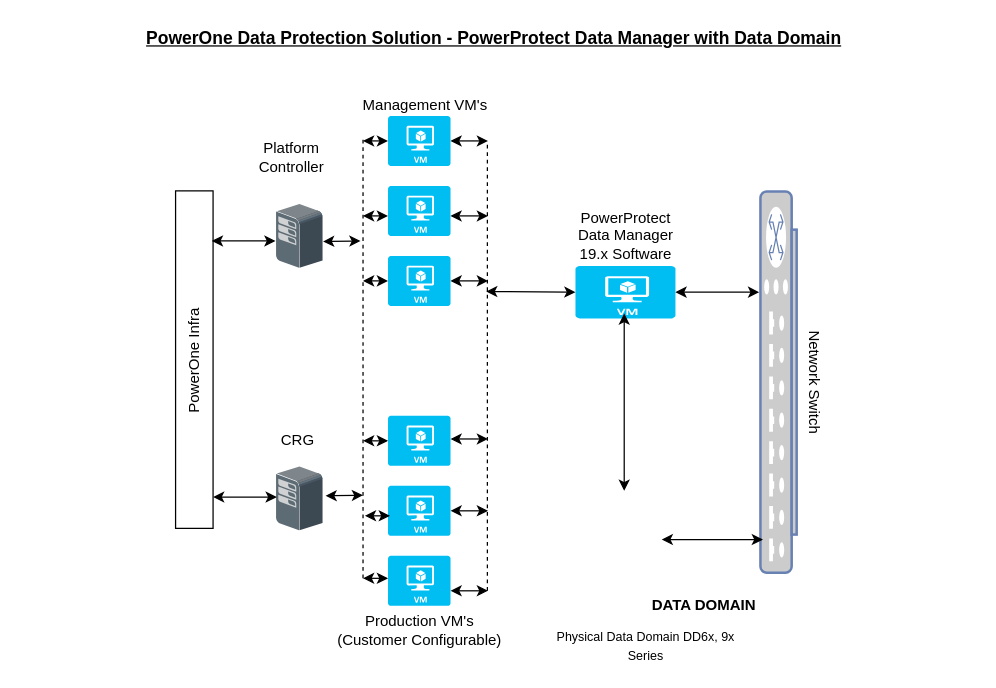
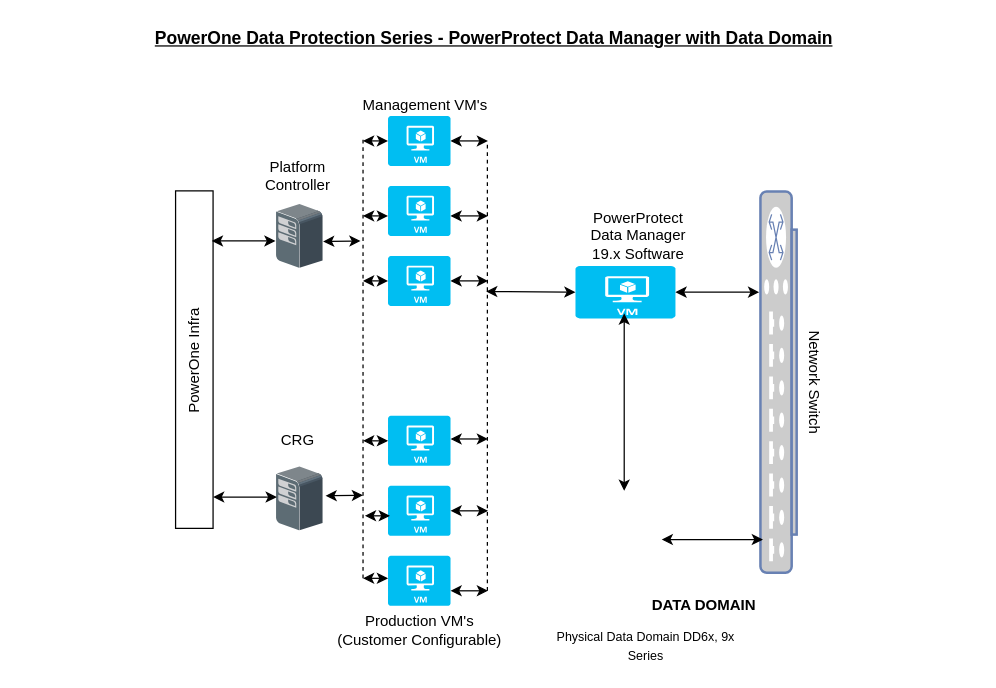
(494, 38) -> (494, 38)
(292, 157) -> (298, 176)
(626, 236) -> (638, 236)
